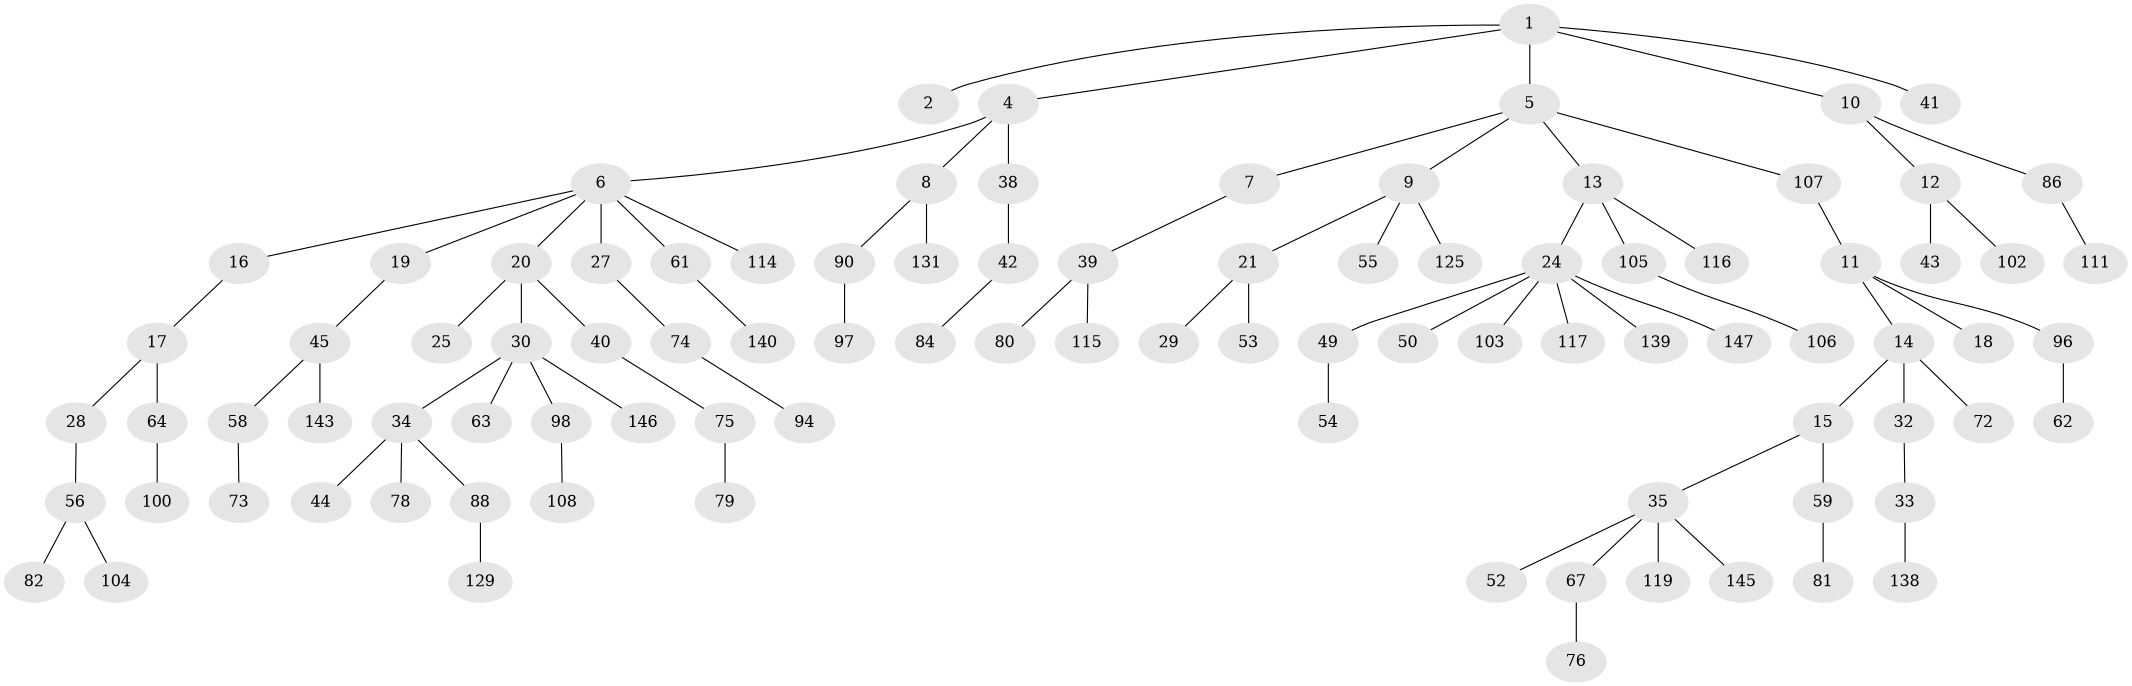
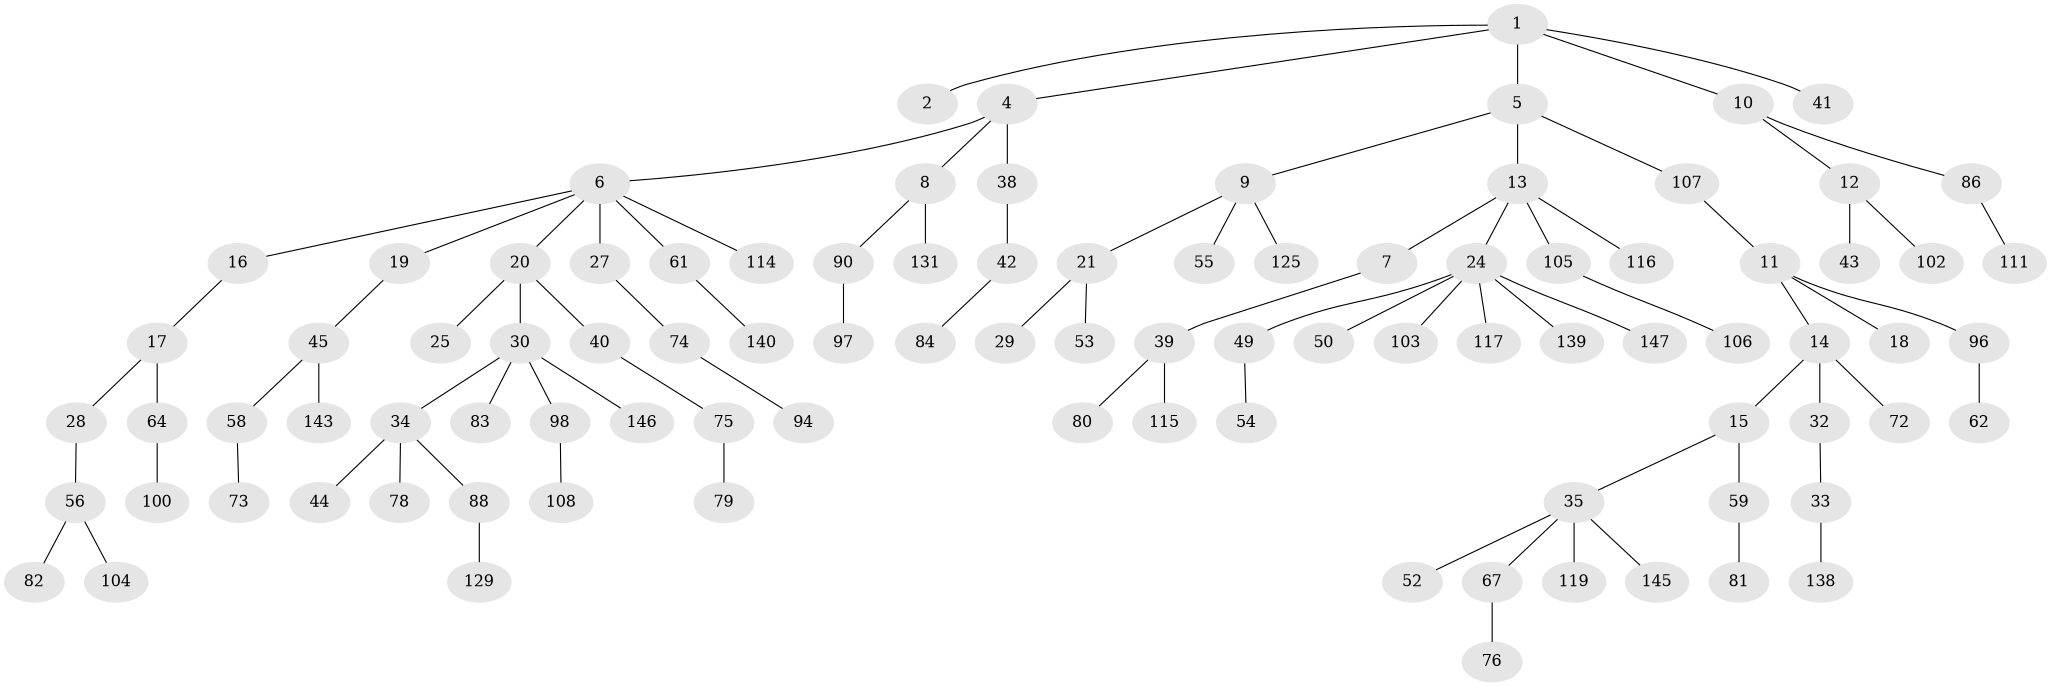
(1390, 144) -> (1452, 224)
(482, 423) -> (480, 423)
